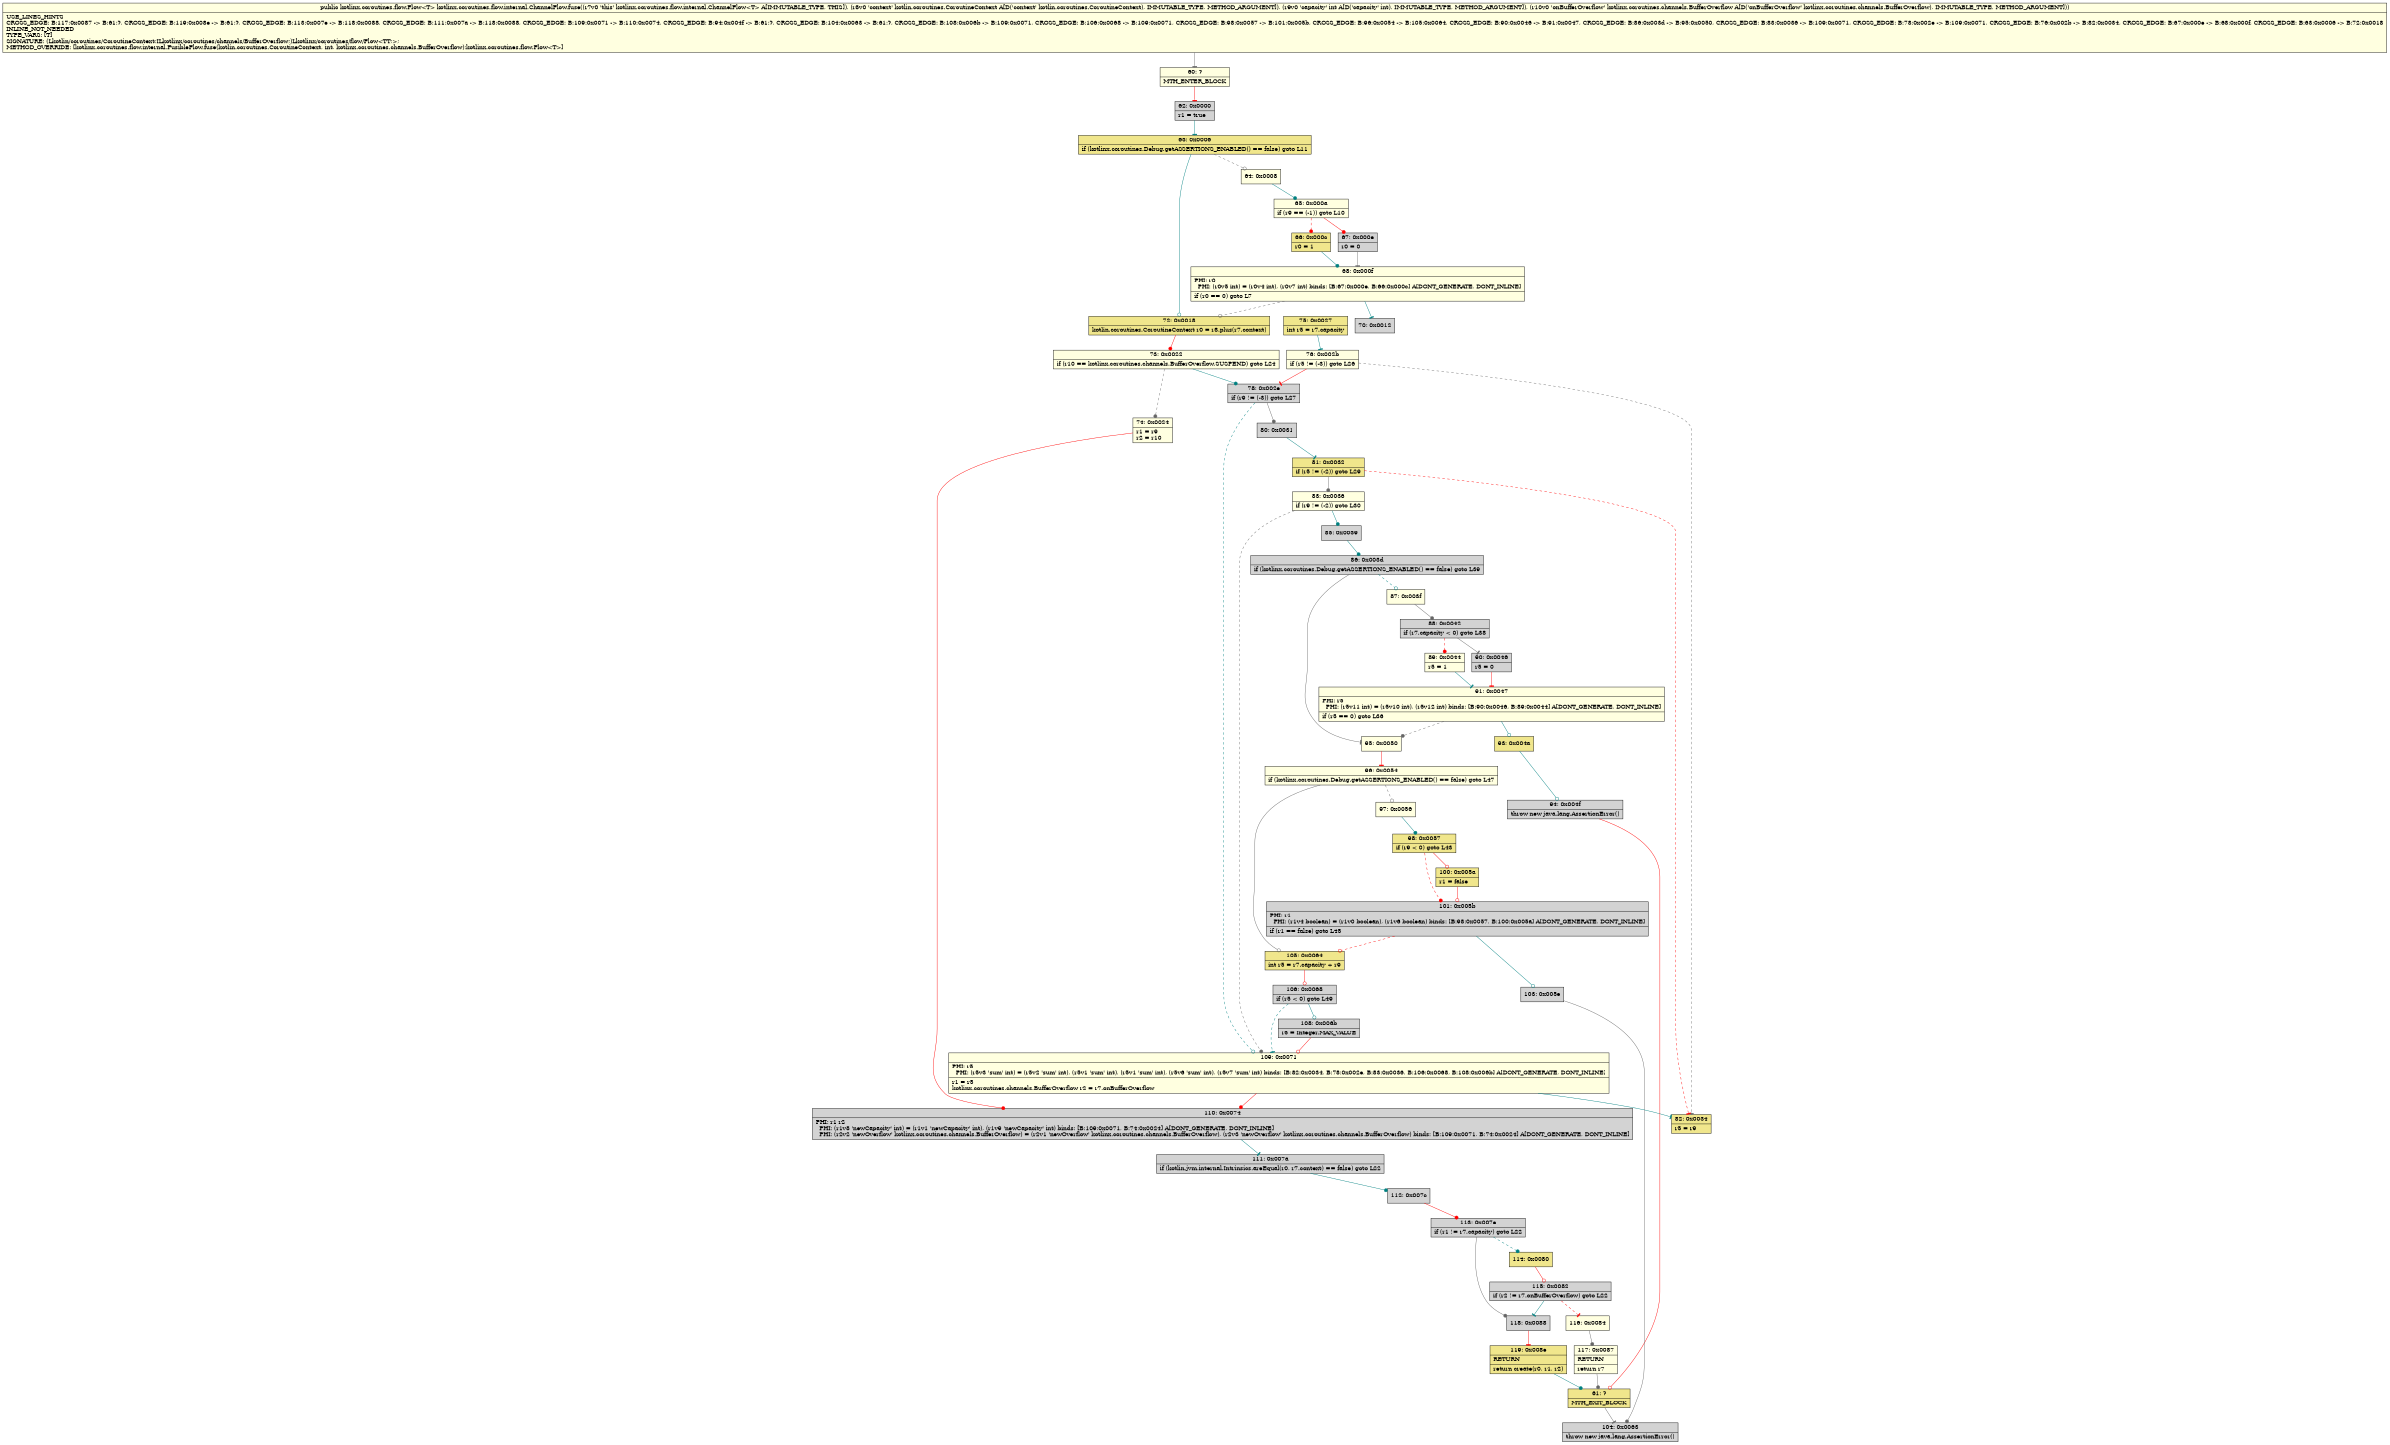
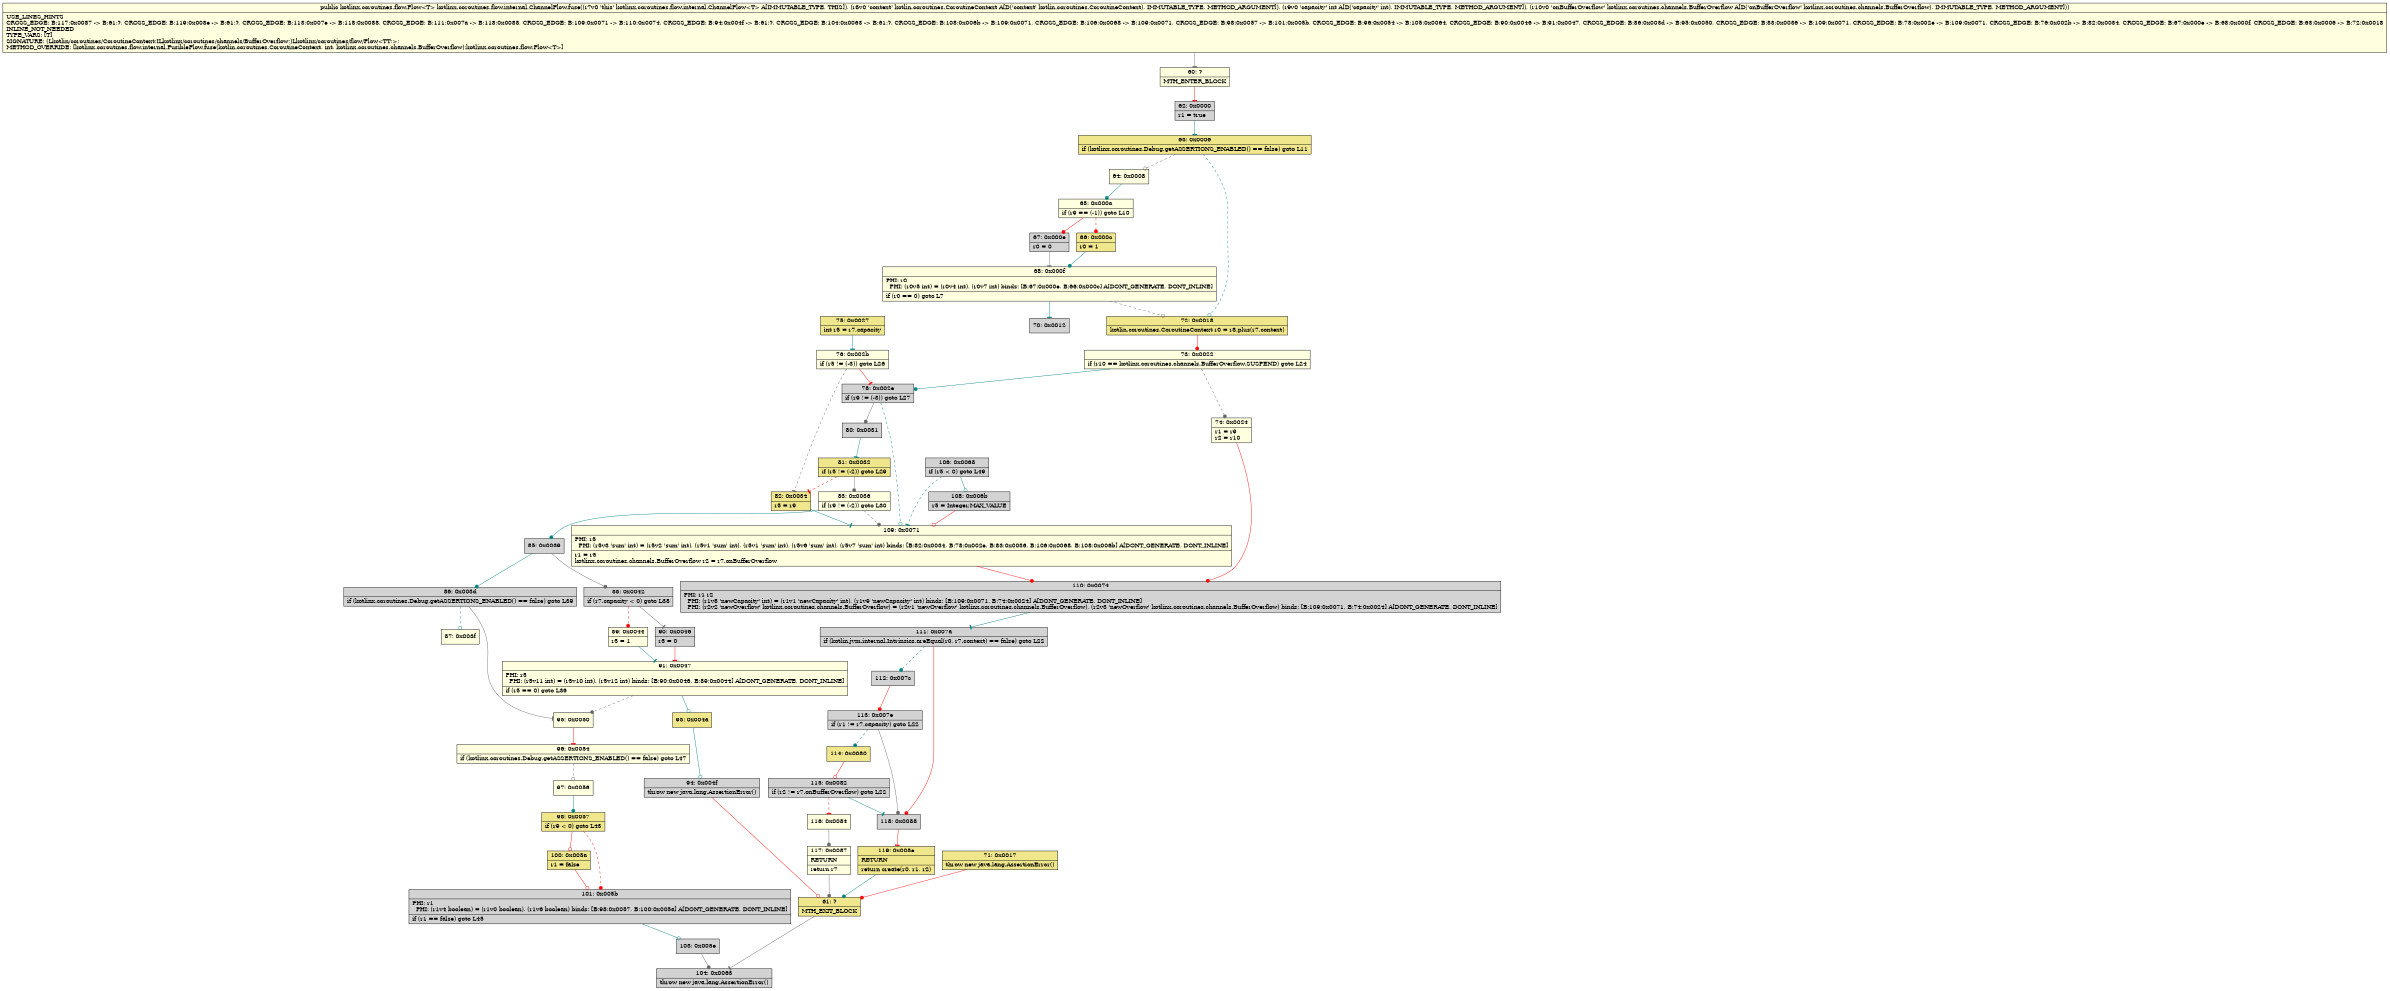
(1179, 233) -> (1228, 233)
(1423, 611) -> (576, 572)
none -> (934, 732)
none -> (1000, 860)
(1305, 961) -> none
(1604, 1103) -> (830, 517)
(1347, 1182) -> (914, 657)
